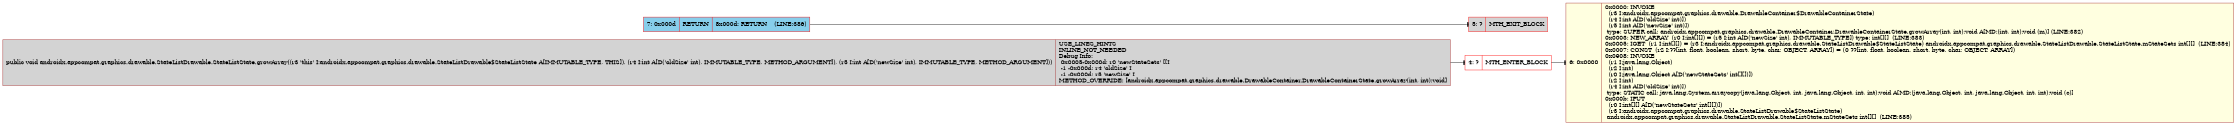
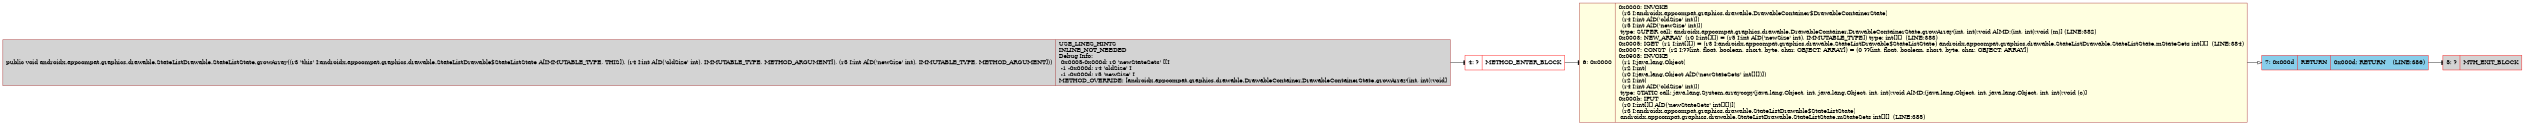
(761, 24) -> (2379, 62)
(1517, 62) -> (1523, 62)
none -> (2252, 63)
